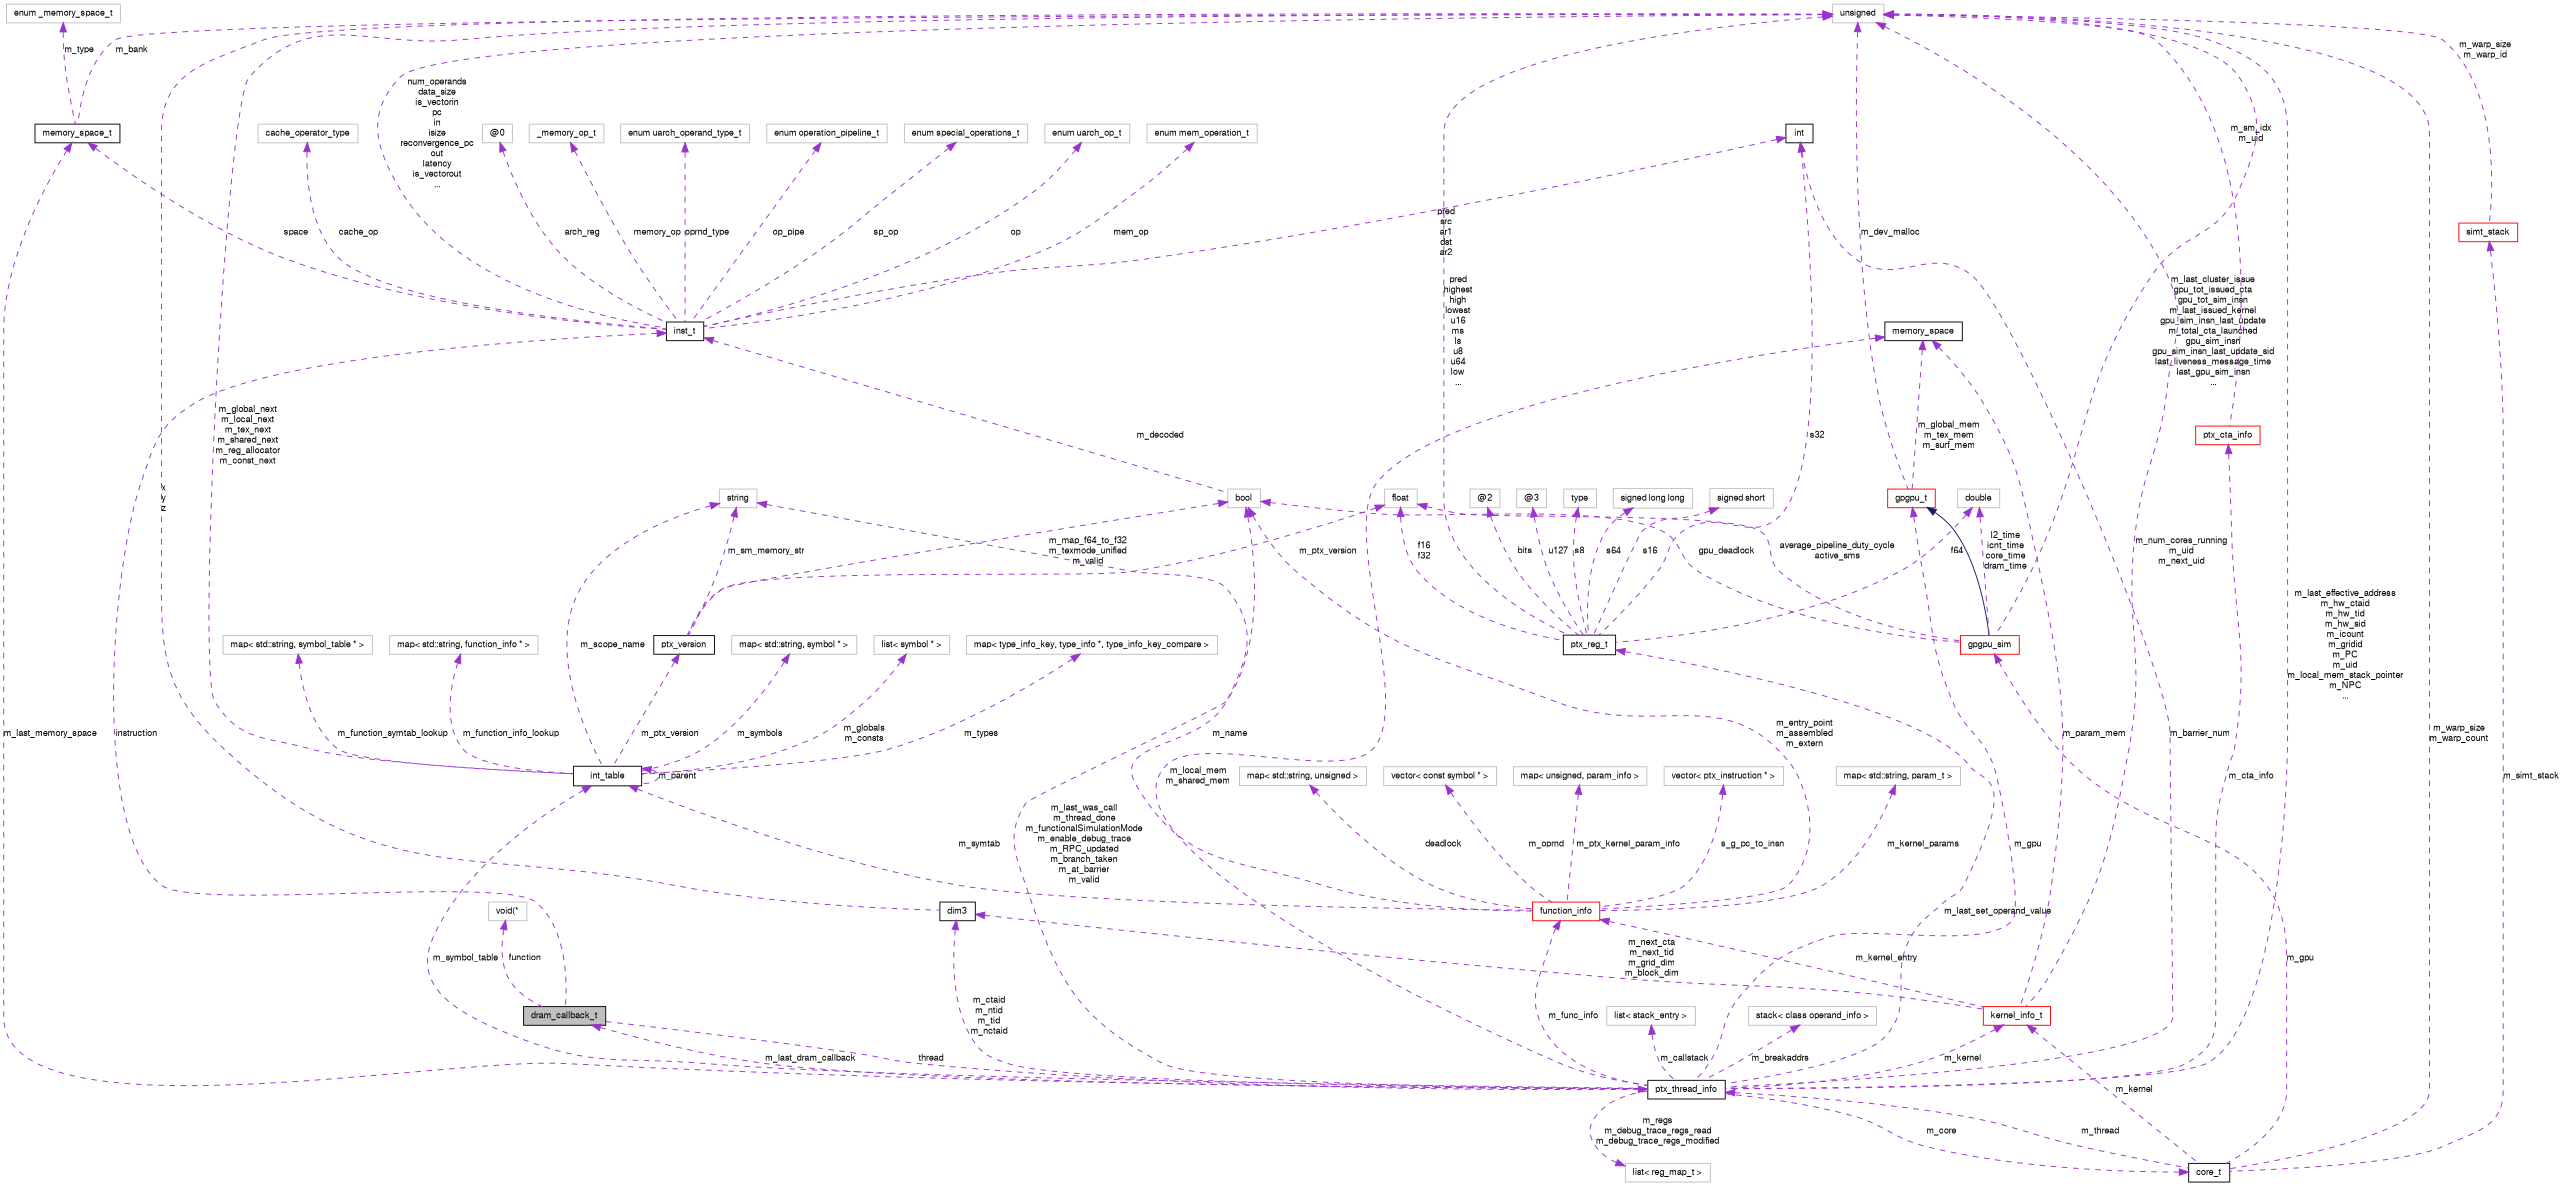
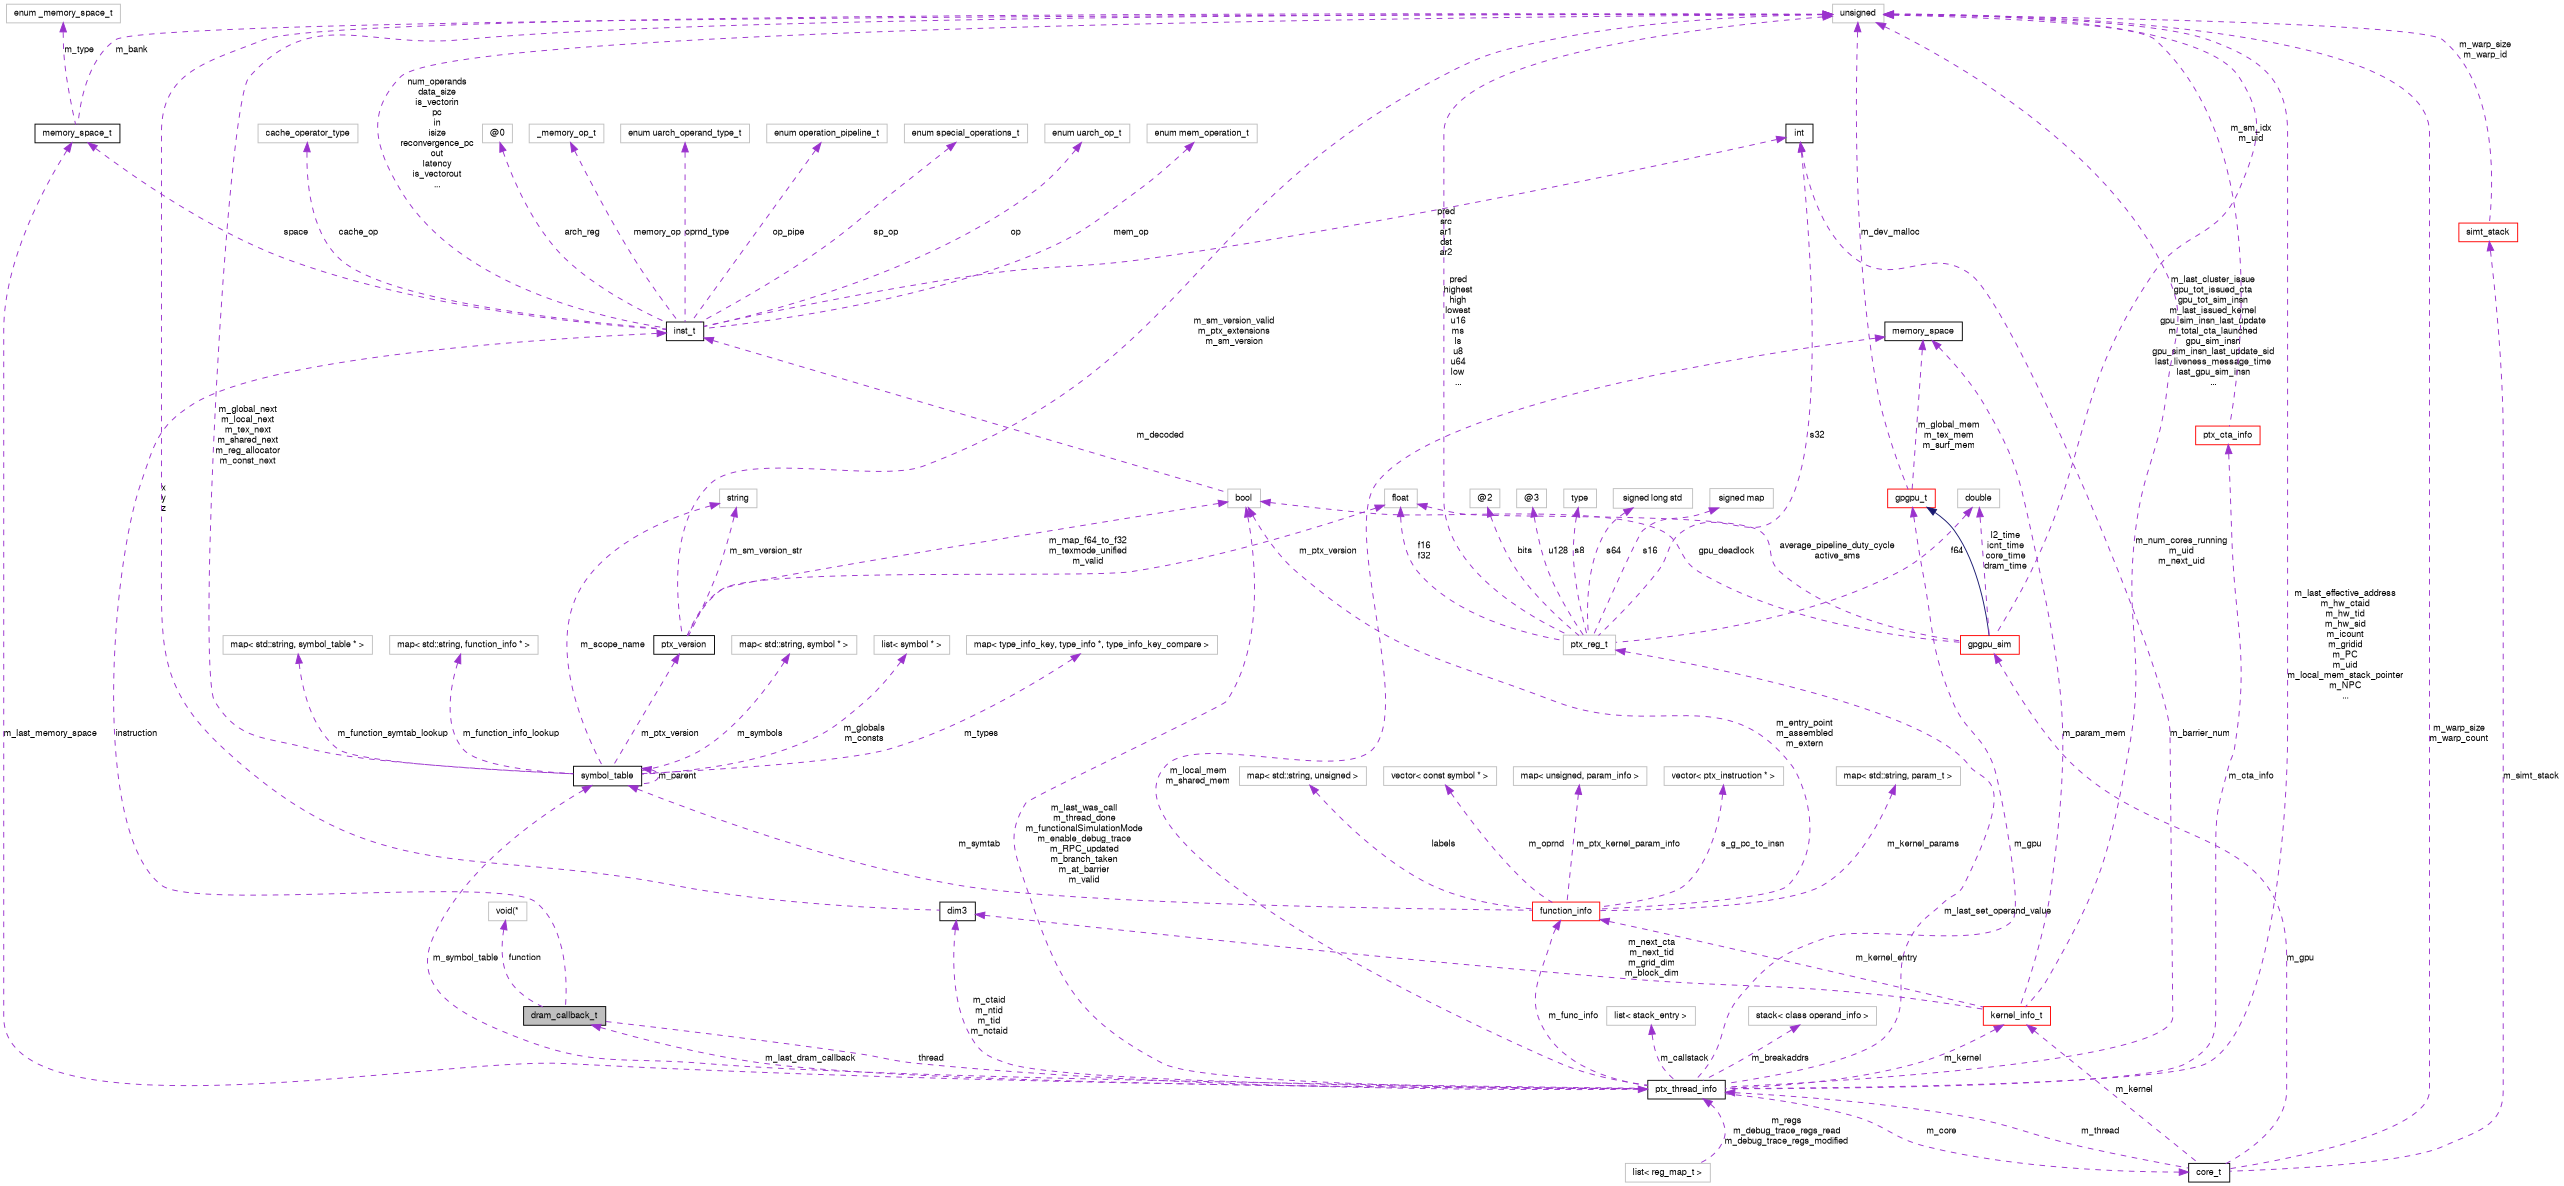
none -> (1194, 277)
(1653, 498) -> (1653, 498)
(1742, 498) -> (1742, 498)
(766, 551) -> (766, 551)
(1559, 551) -> (1559, 551)
(1589, 645) -> (1589, 645)
(1216, 715) -> none
(608, 776) -> (608, 776)
(1444, 844) -> (1444, 844)
(1596, 1116) -> (1724, 1138)
